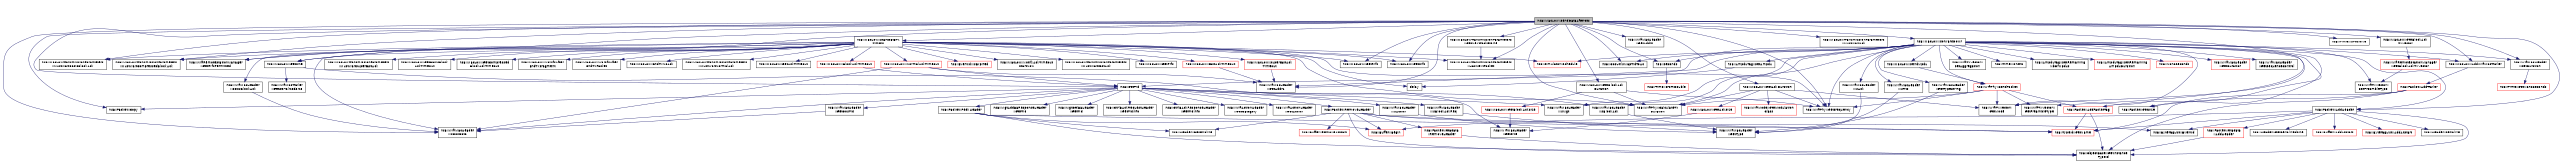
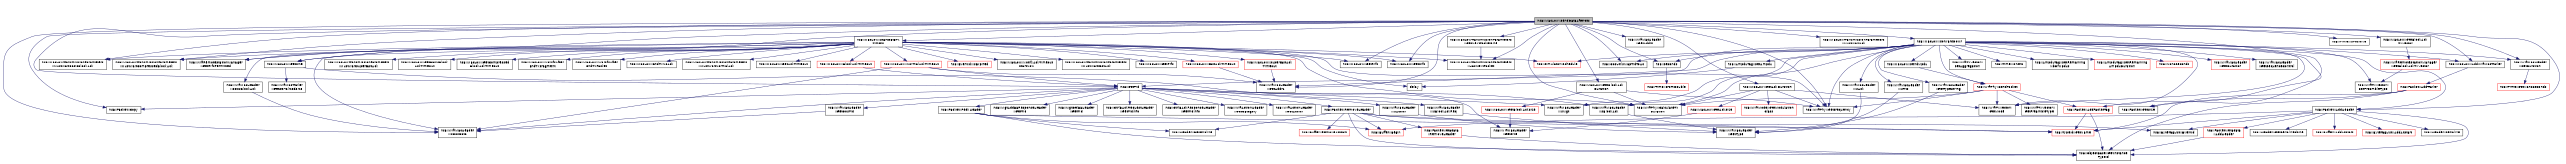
(2262, 52) -> none
